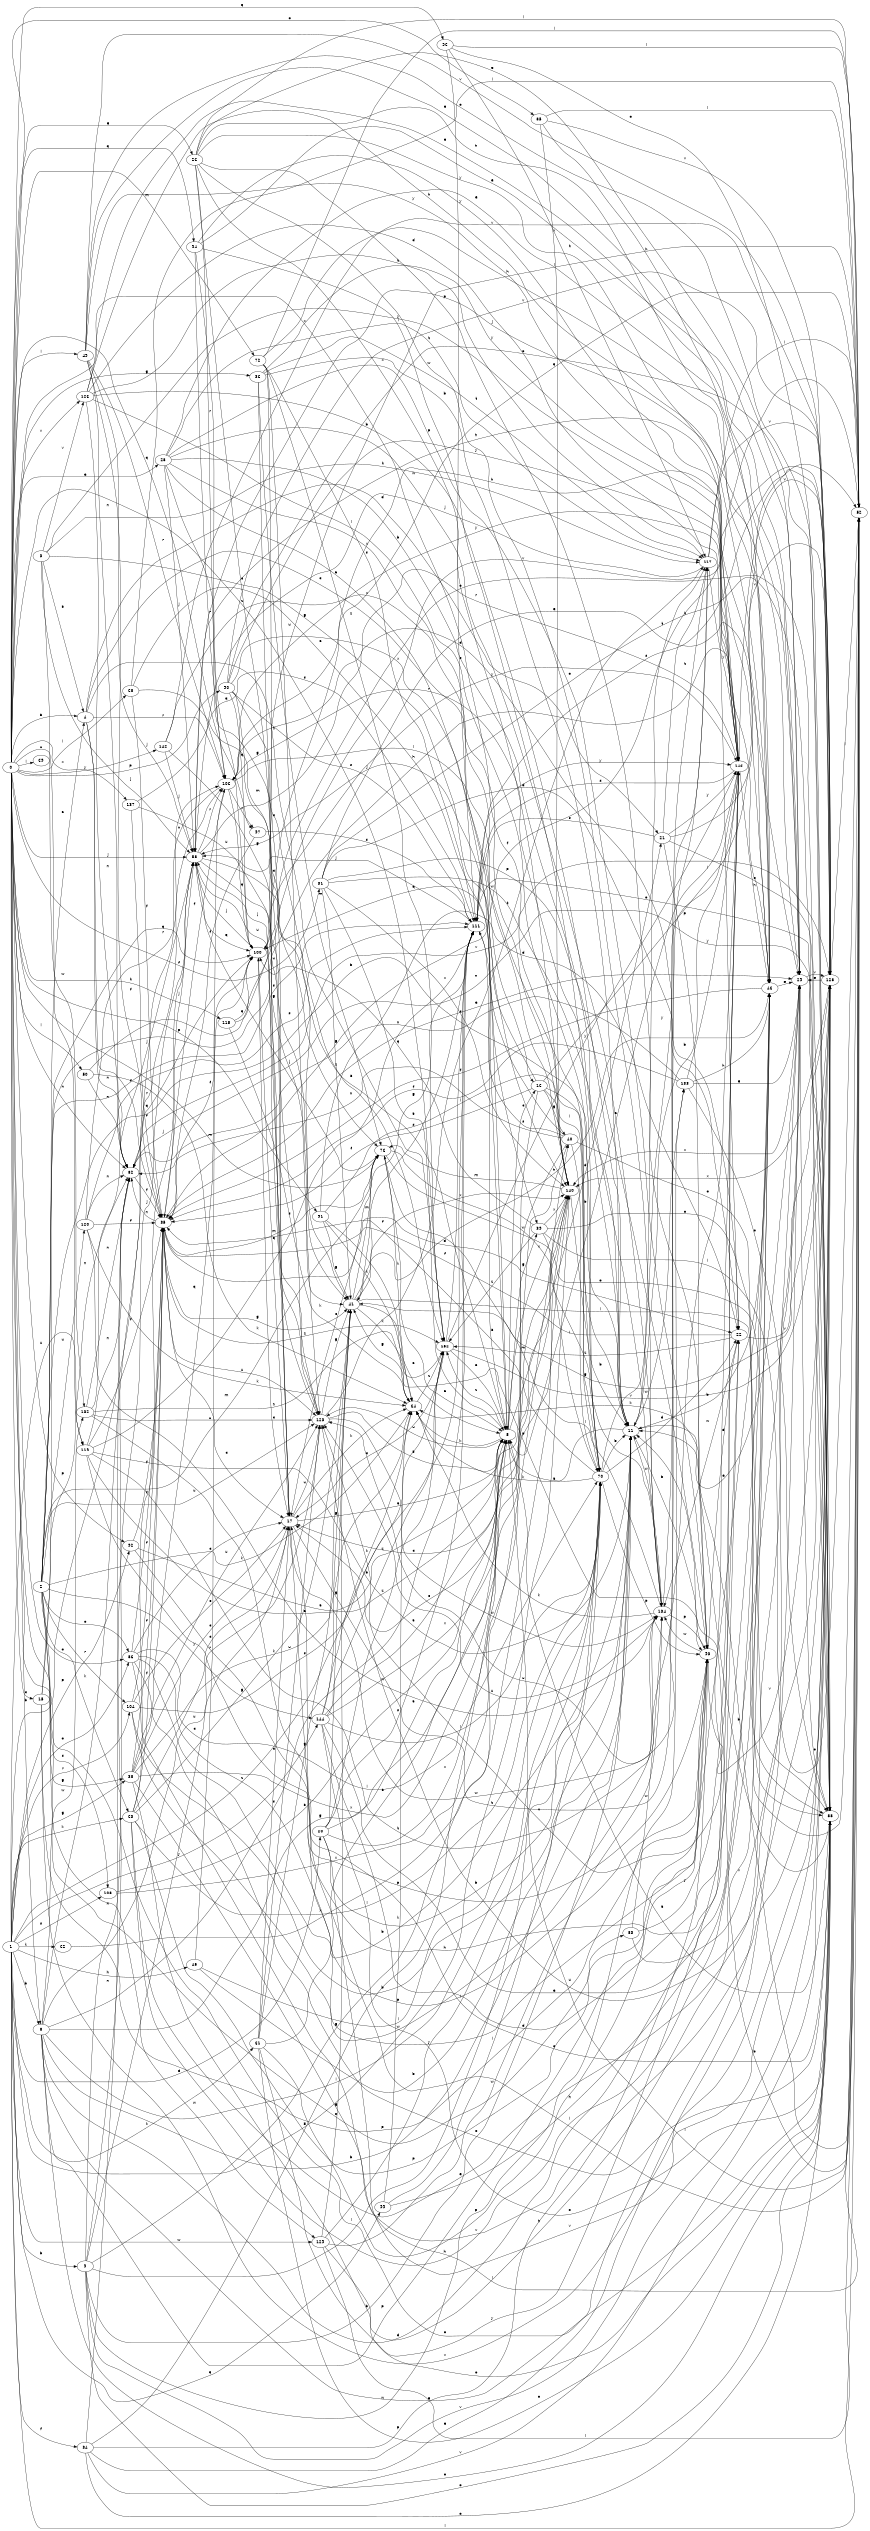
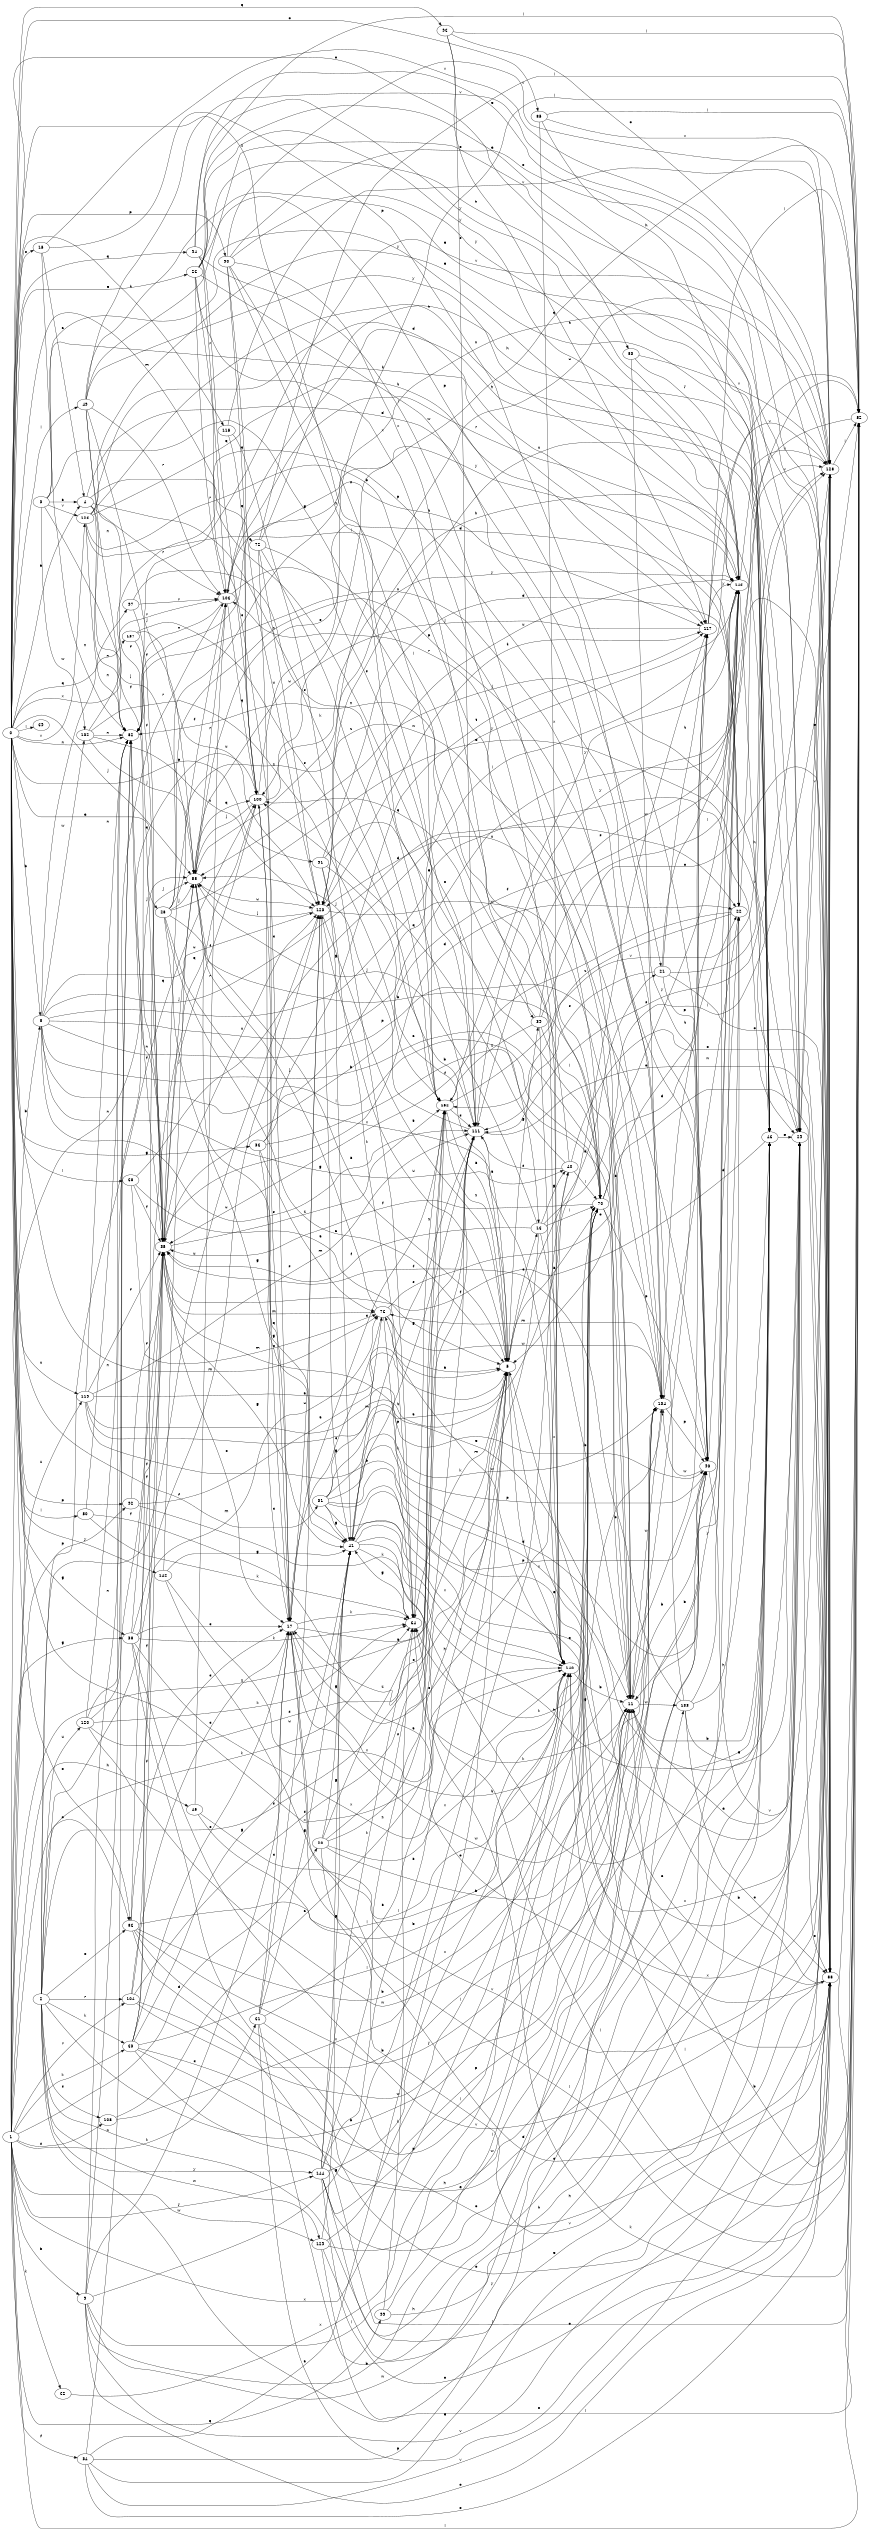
(241, 810) -> (177, 602)
